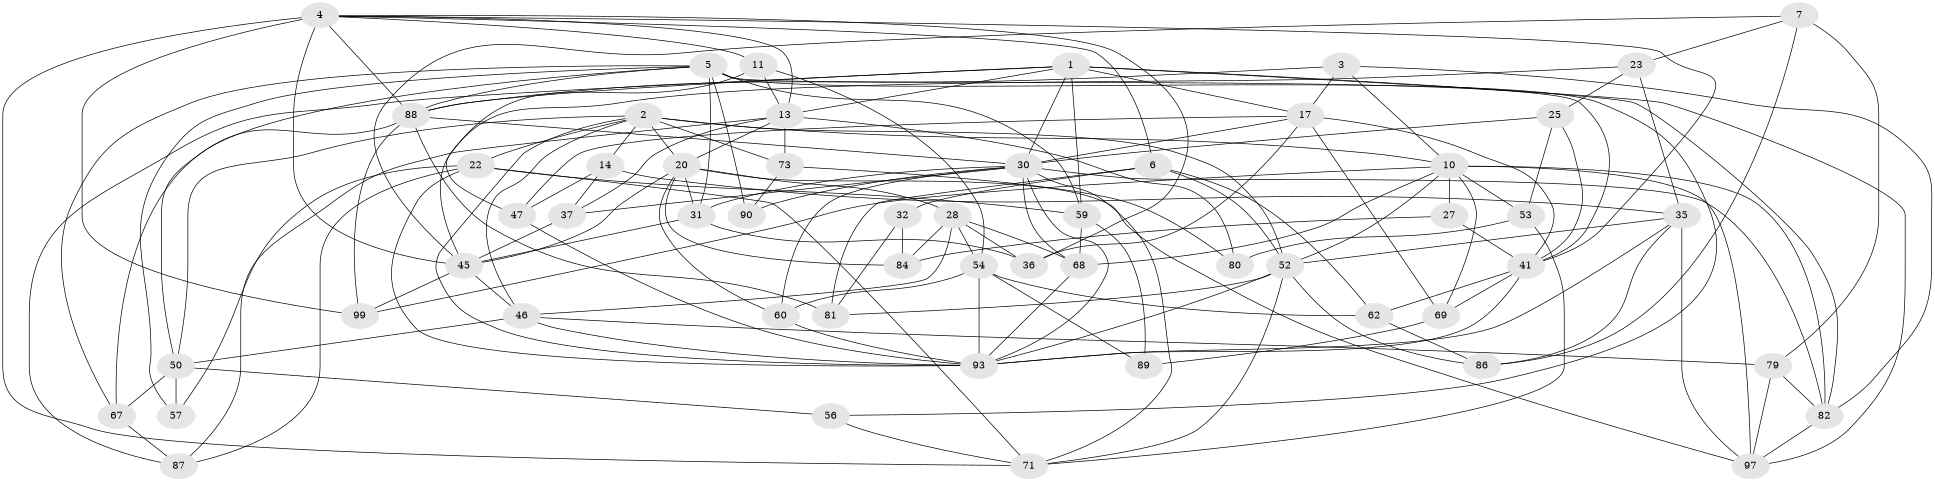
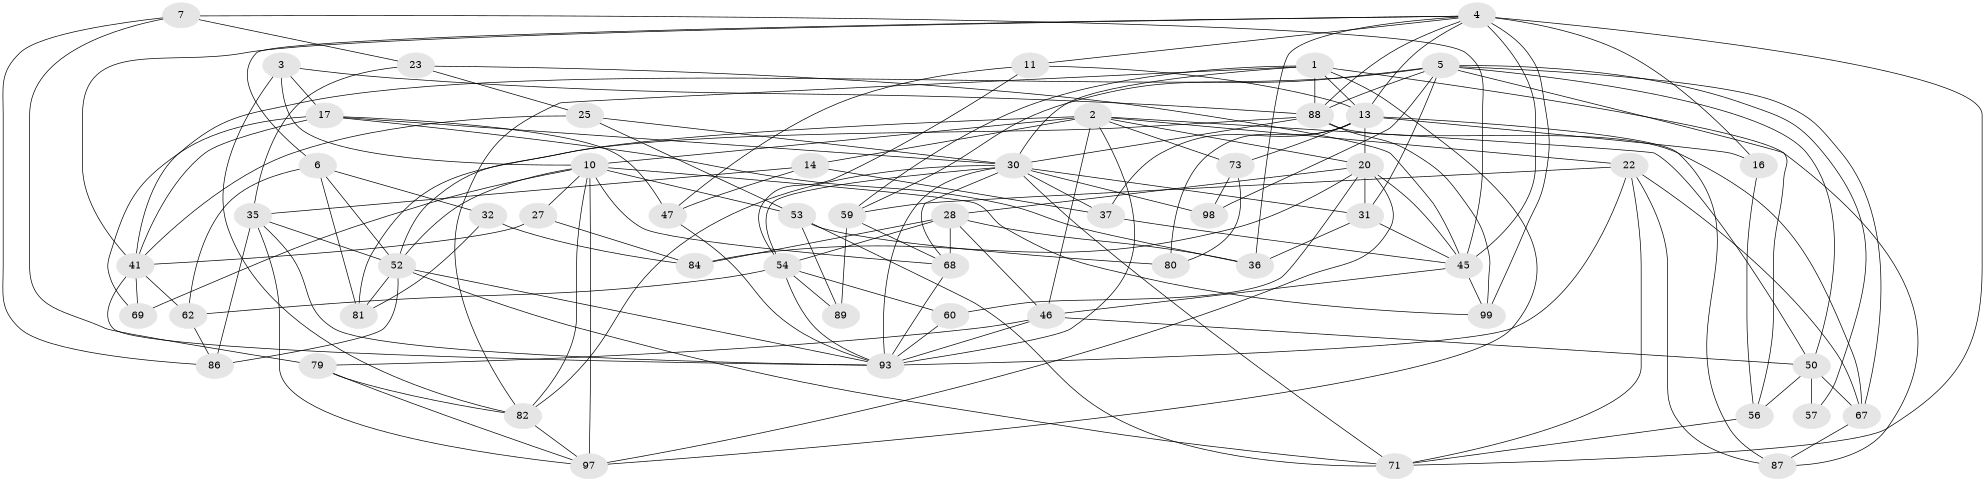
(1188, 90) -> none
none -> (1759, 166)
(832, 201) -> (862, 182)
(747, 216) -> (1209, 216)
(278, 232) -> (1768, 274)
(1327, 342) -> (819, 266)
